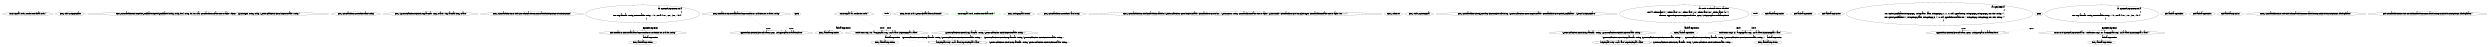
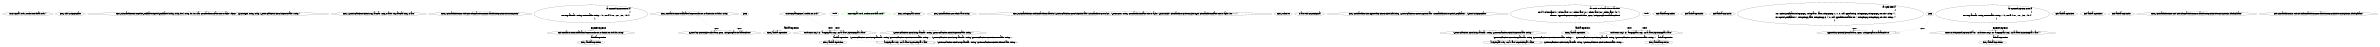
(356, 14) -> none
(854, 14) -> (802, 14)
(921, 14) -> none
(1419, 14) -> (1310, 14)
